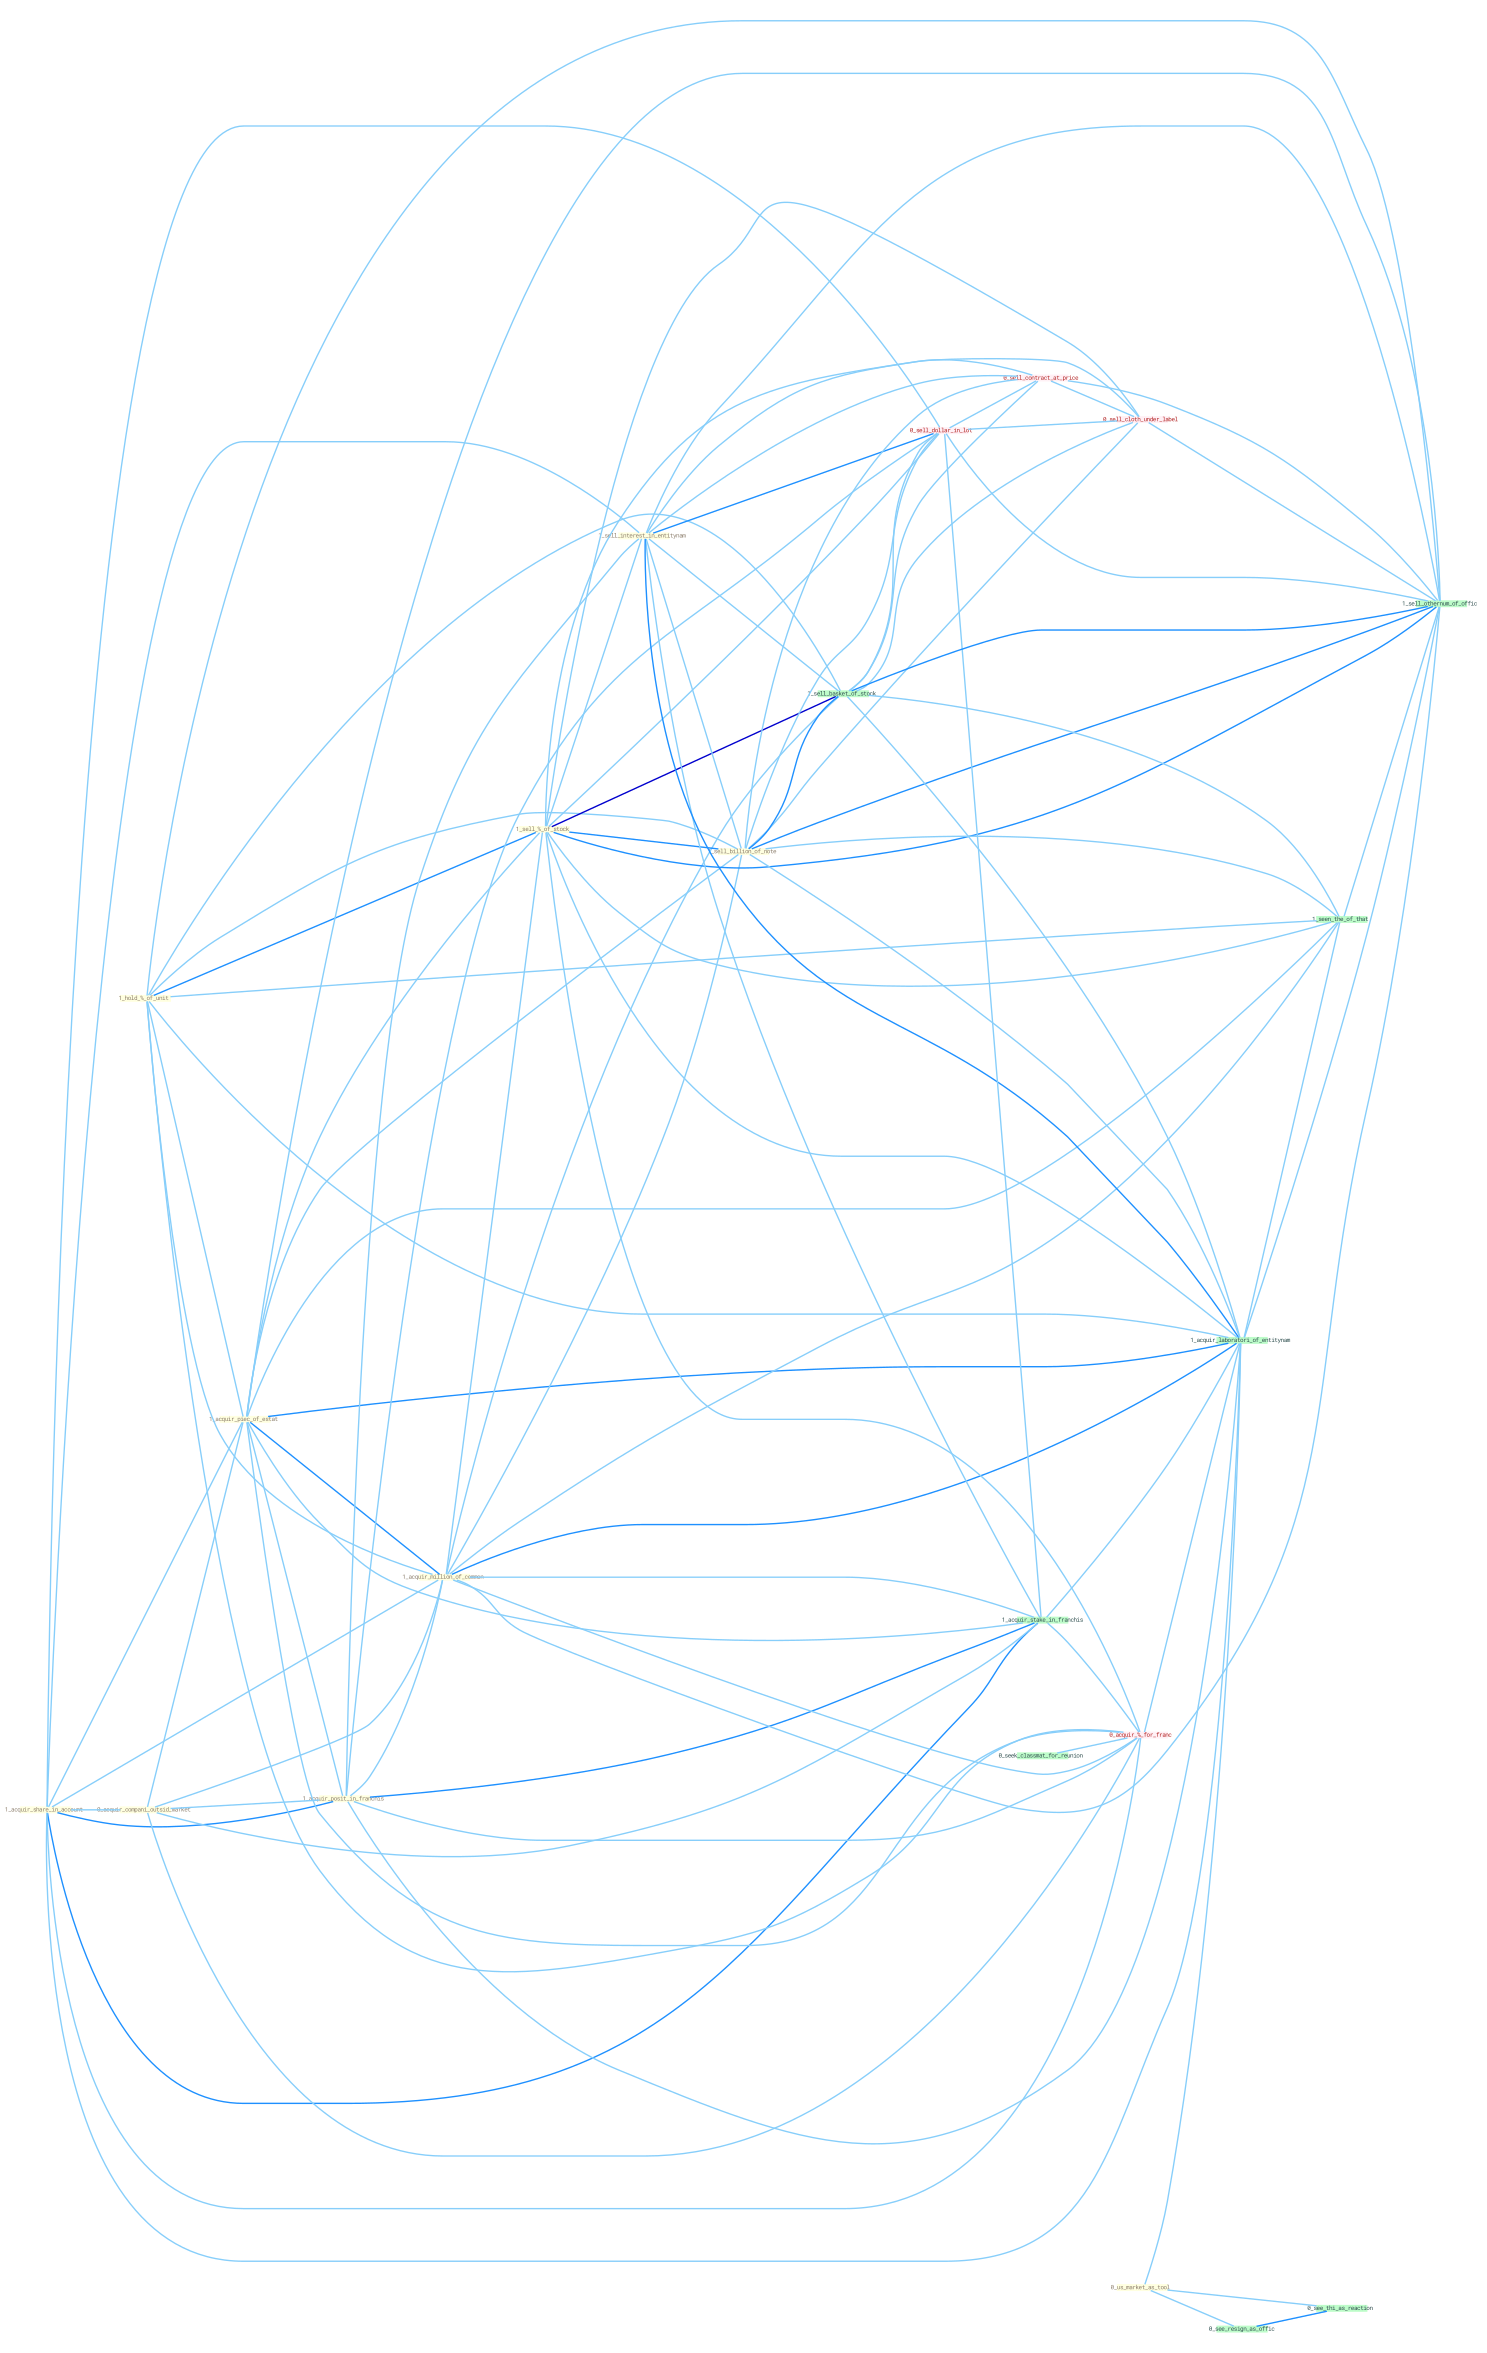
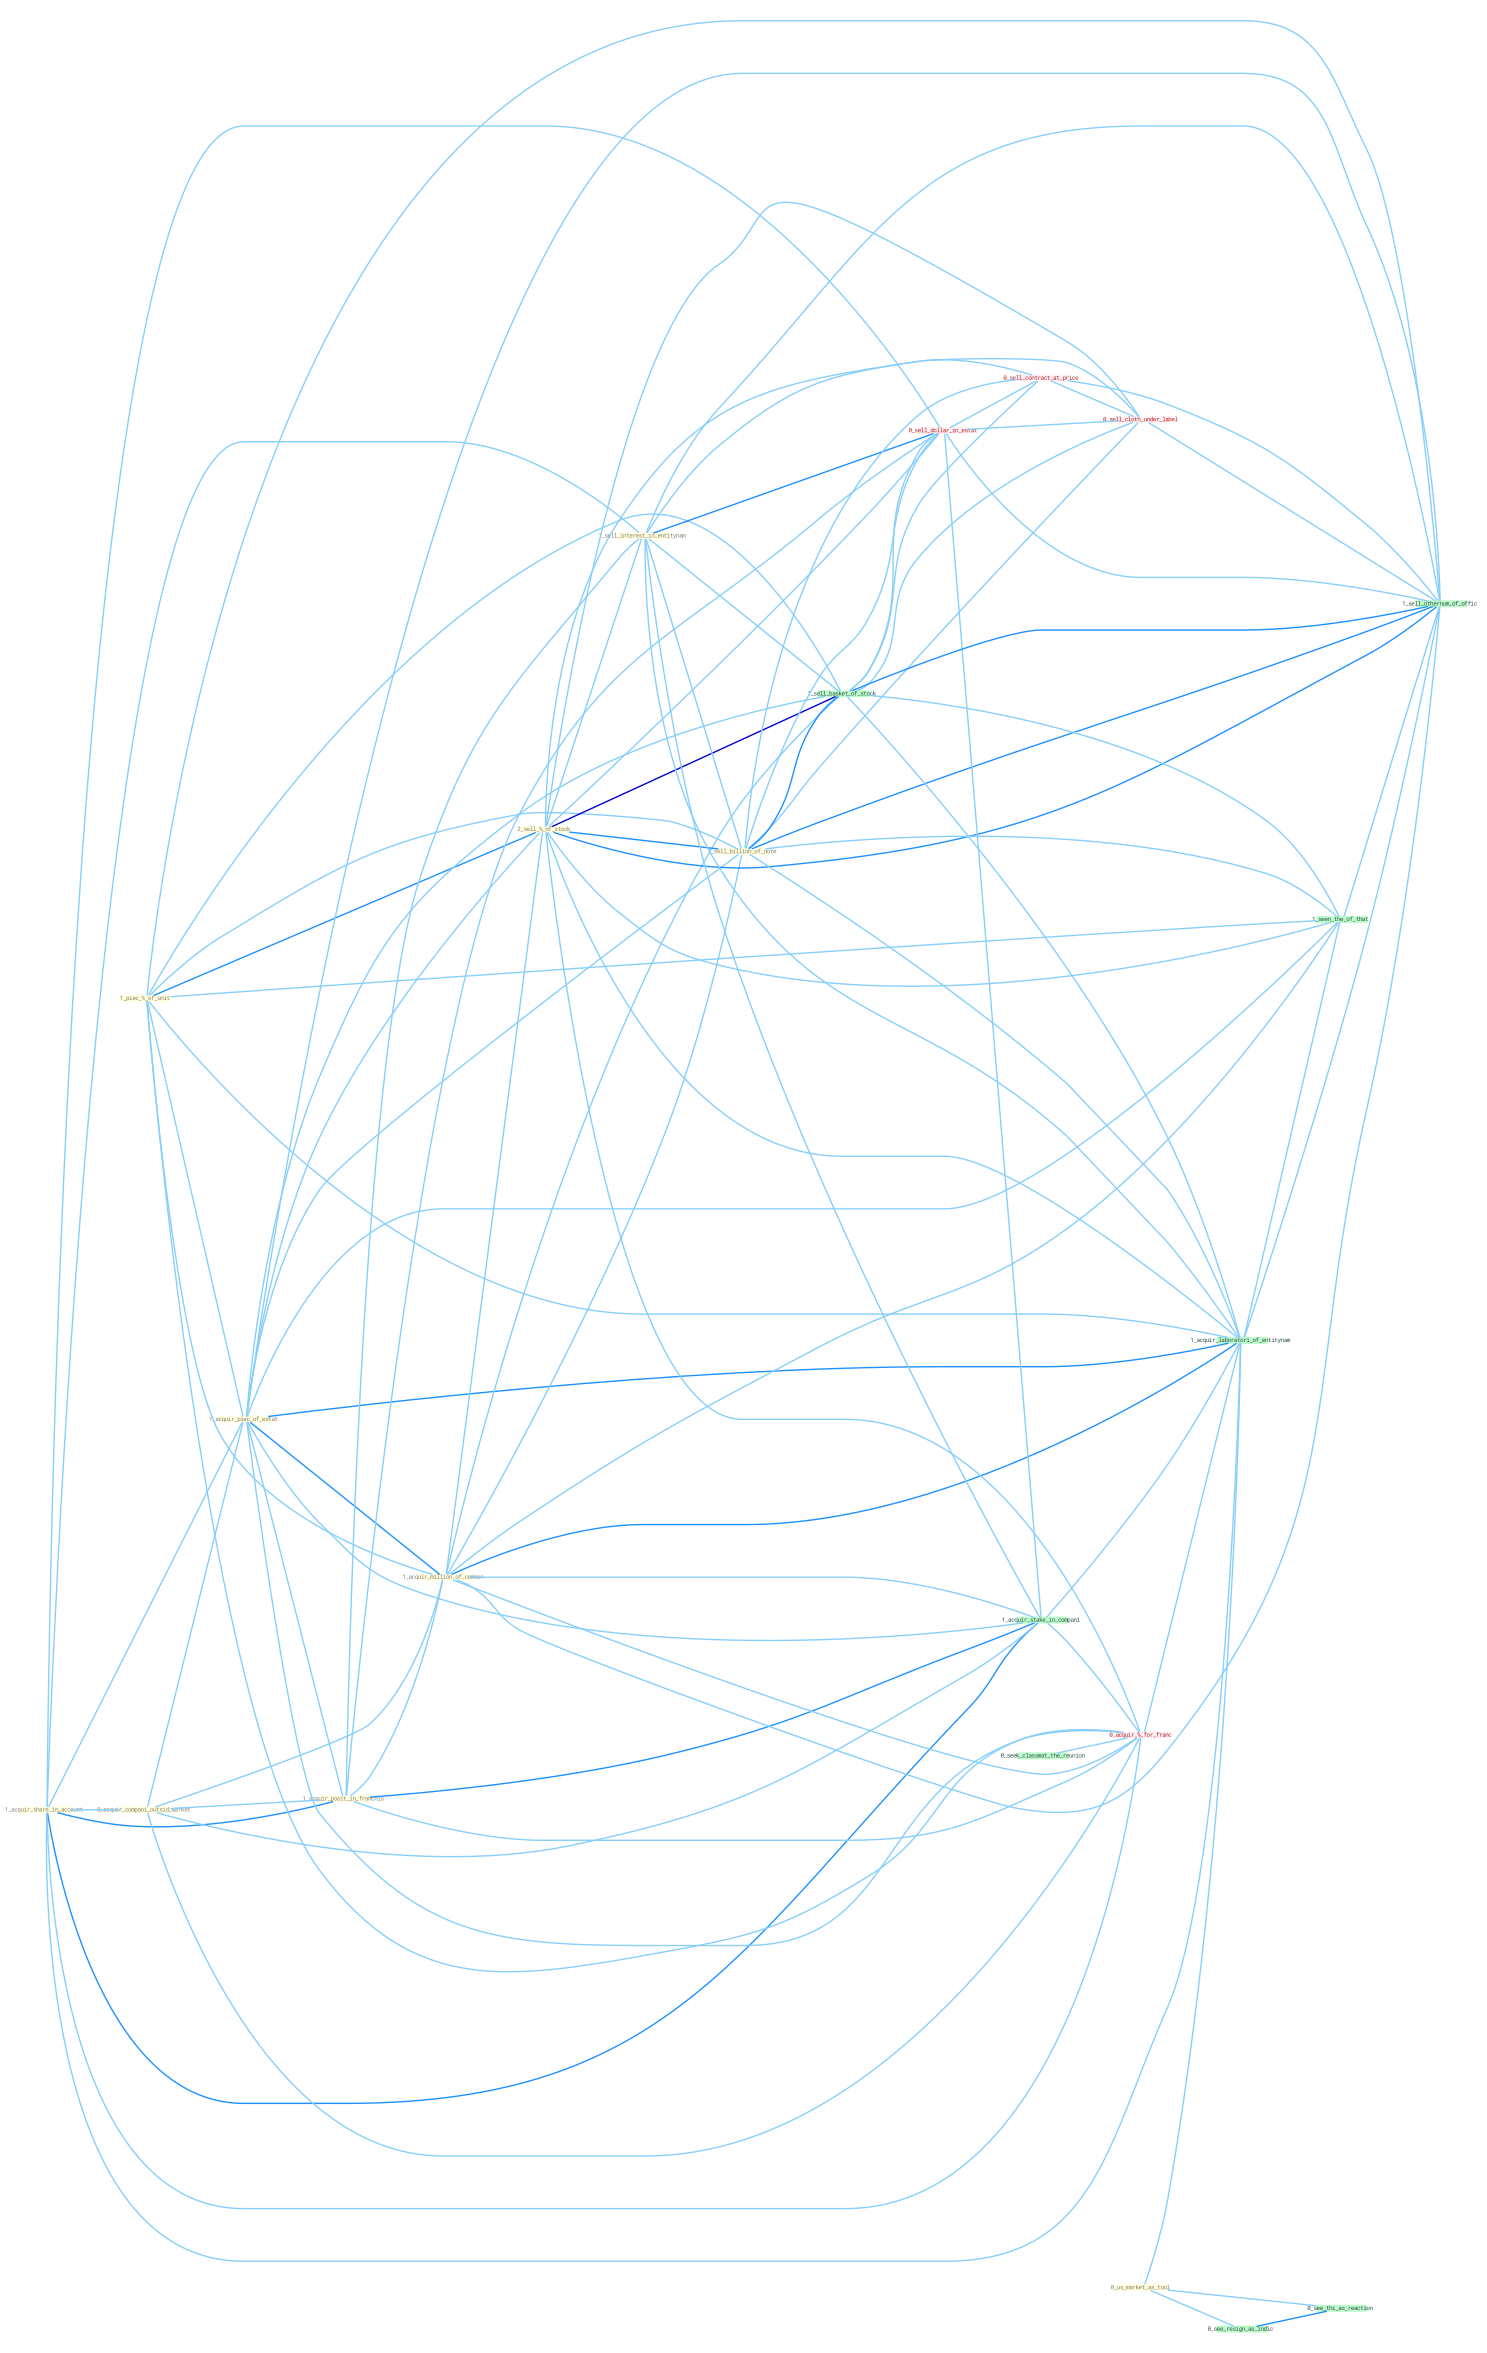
(820, 421) -> none
(943, 431) -> (943, 431)
(544, 829) -> (544, 829)
none -> (392, 936)
(848, 997) -> (848, 997)
(145, 998) -> (145, 998)
(1043, 1620) -> (1043, 1620)
(235, 1699) -> none
(1043, 1756) -> (1043, 1756)
(986, 2117) -> none
(1242, 2329) -> (1242, 2329)
